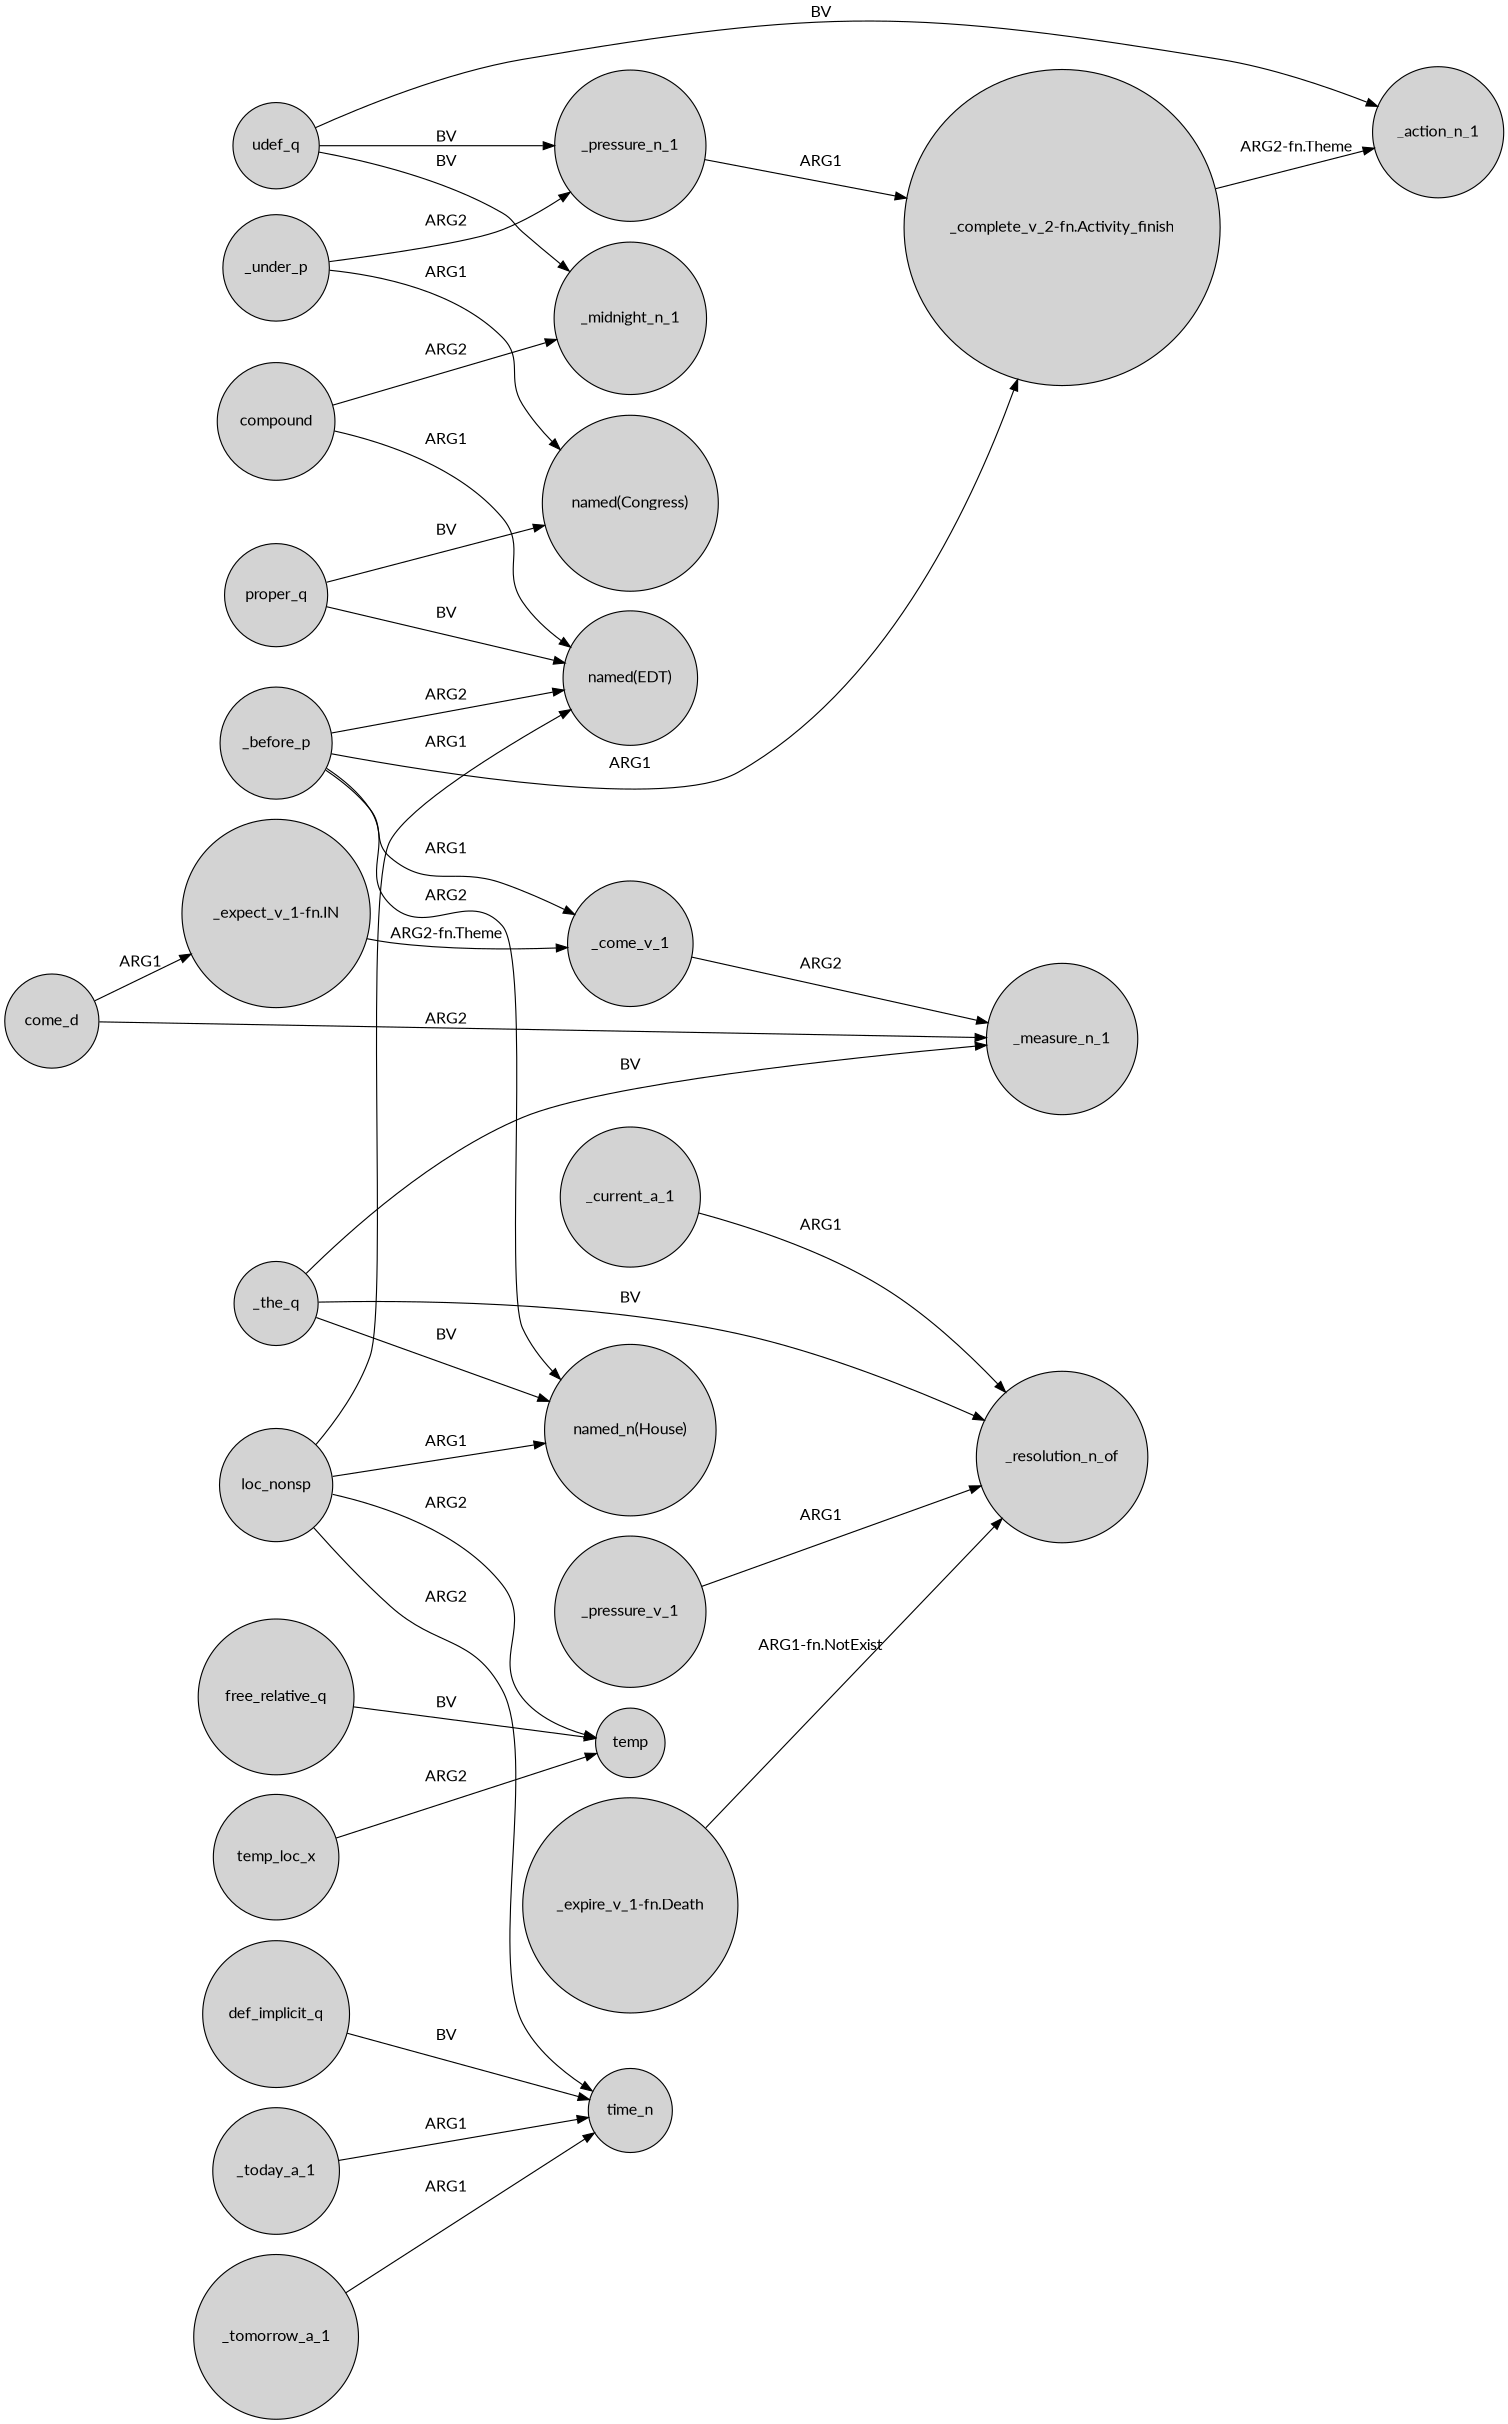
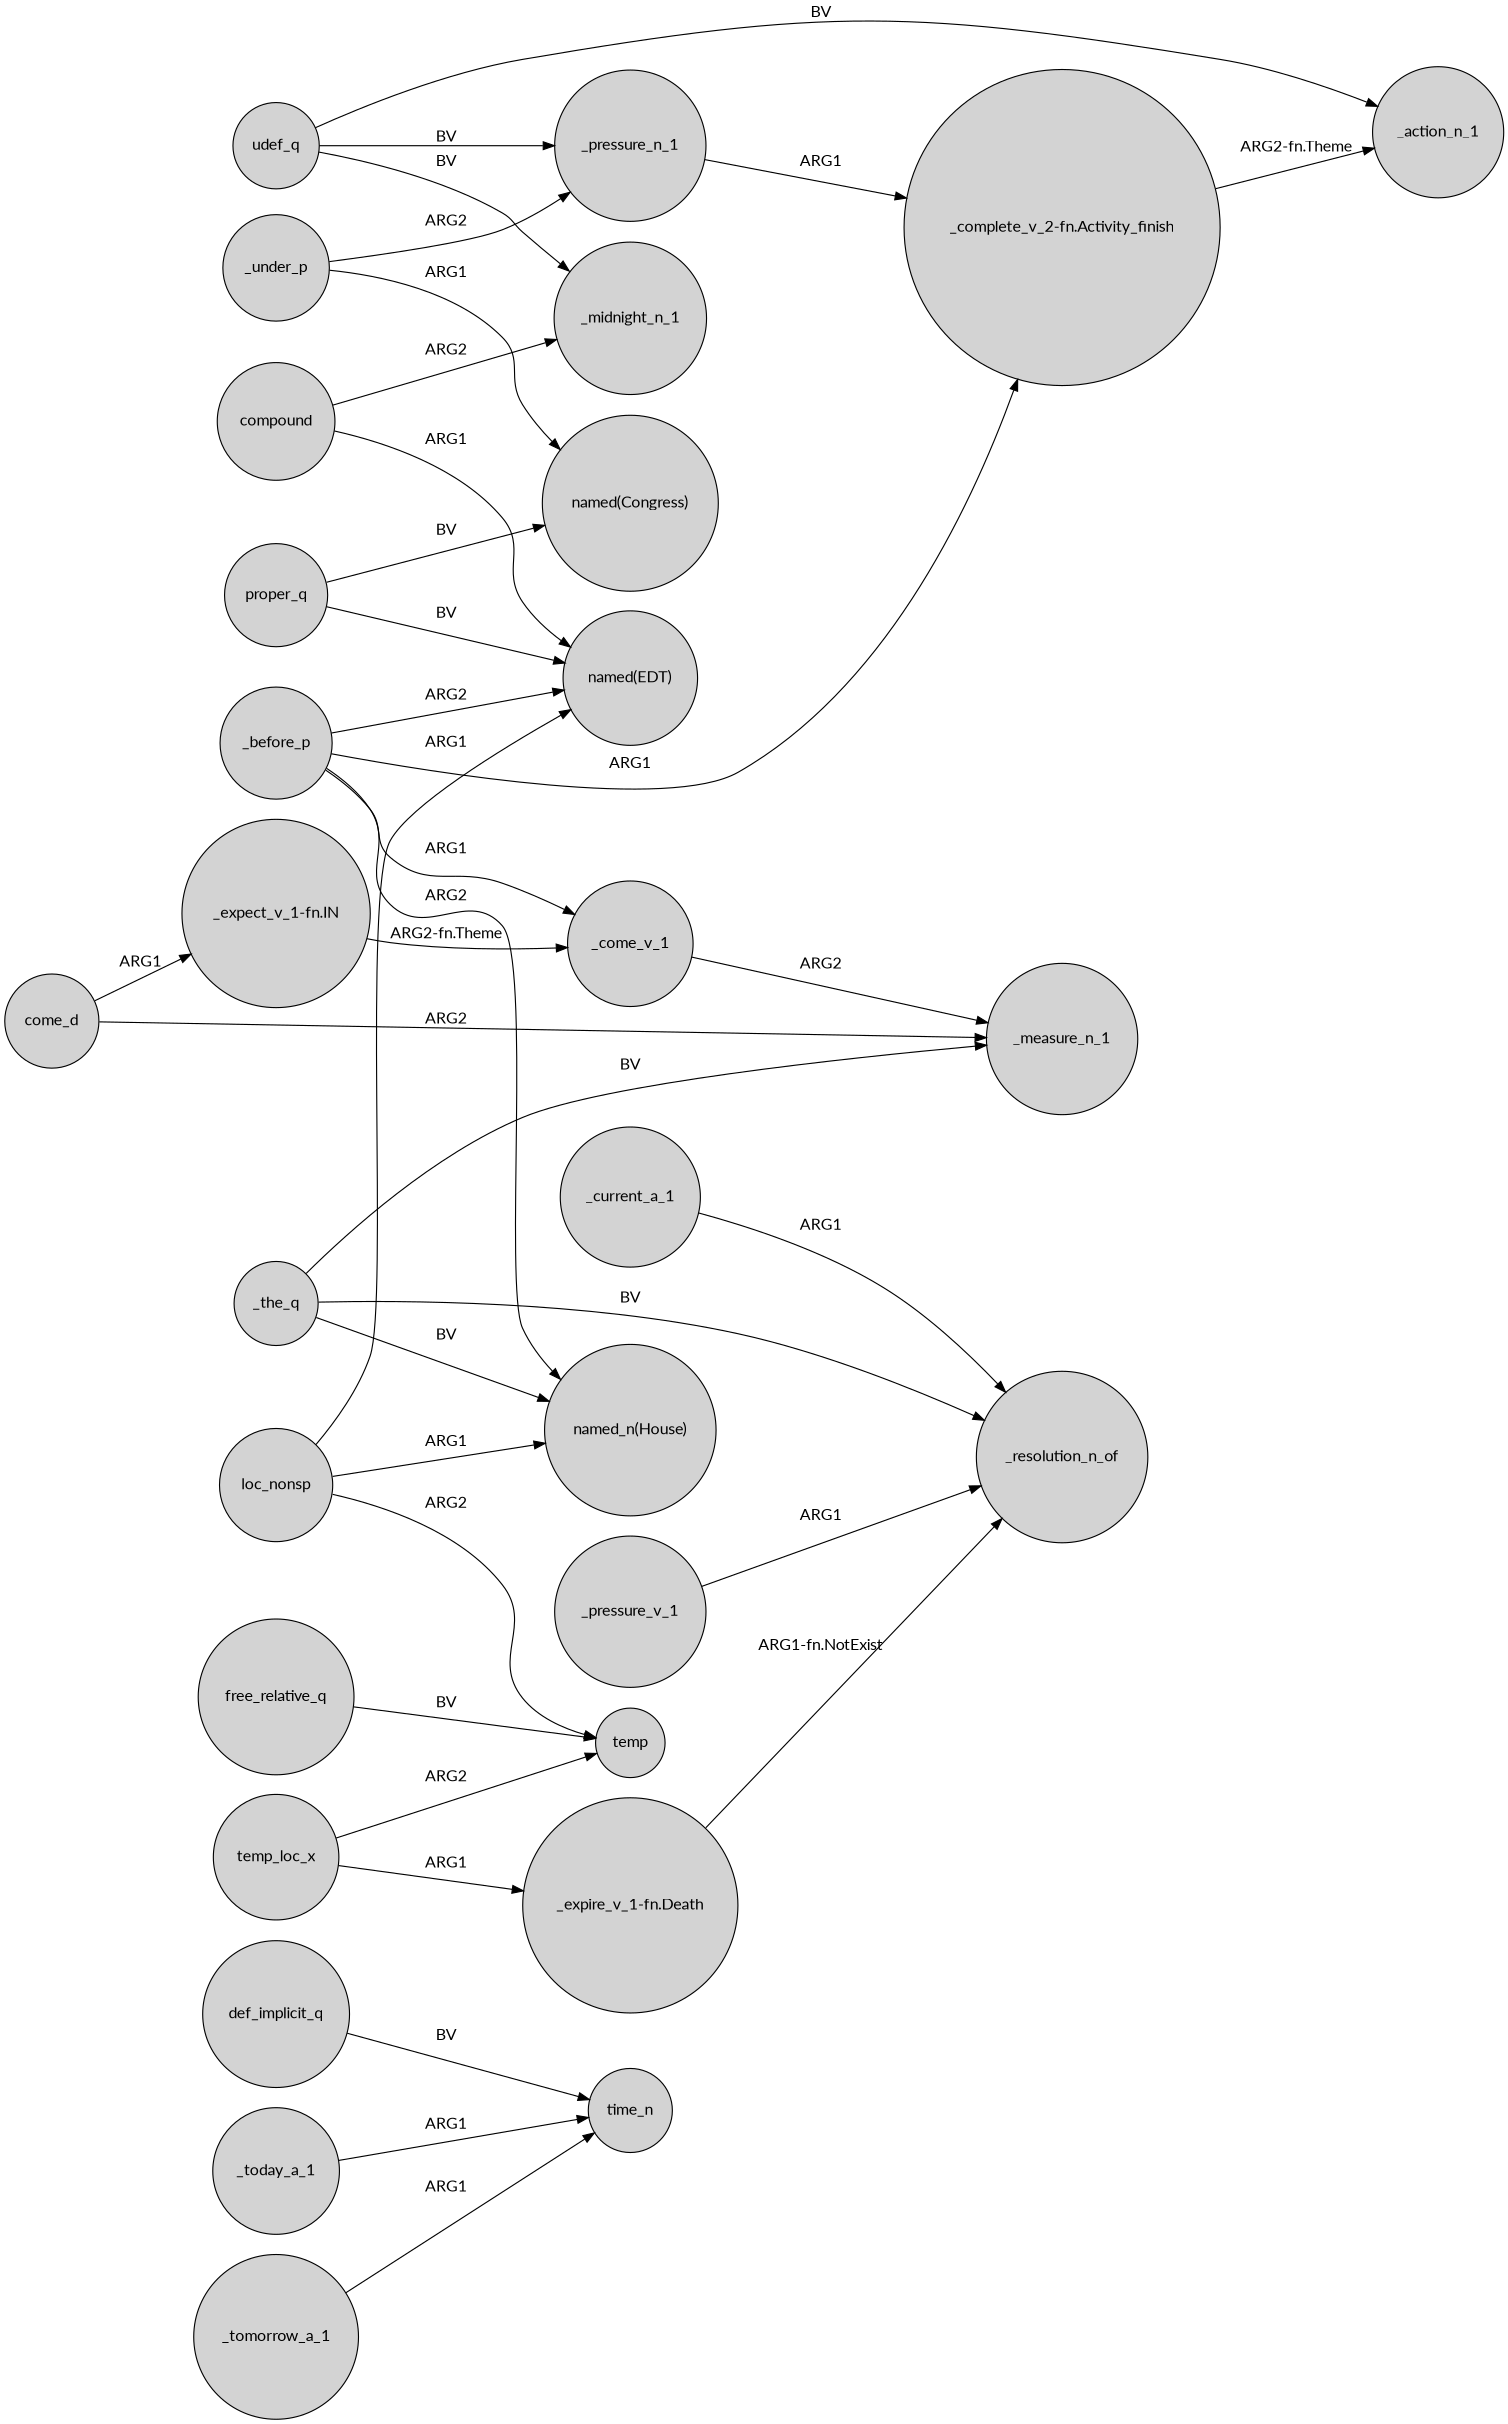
(515, 1757) -> none
none -> (425, 1878)
